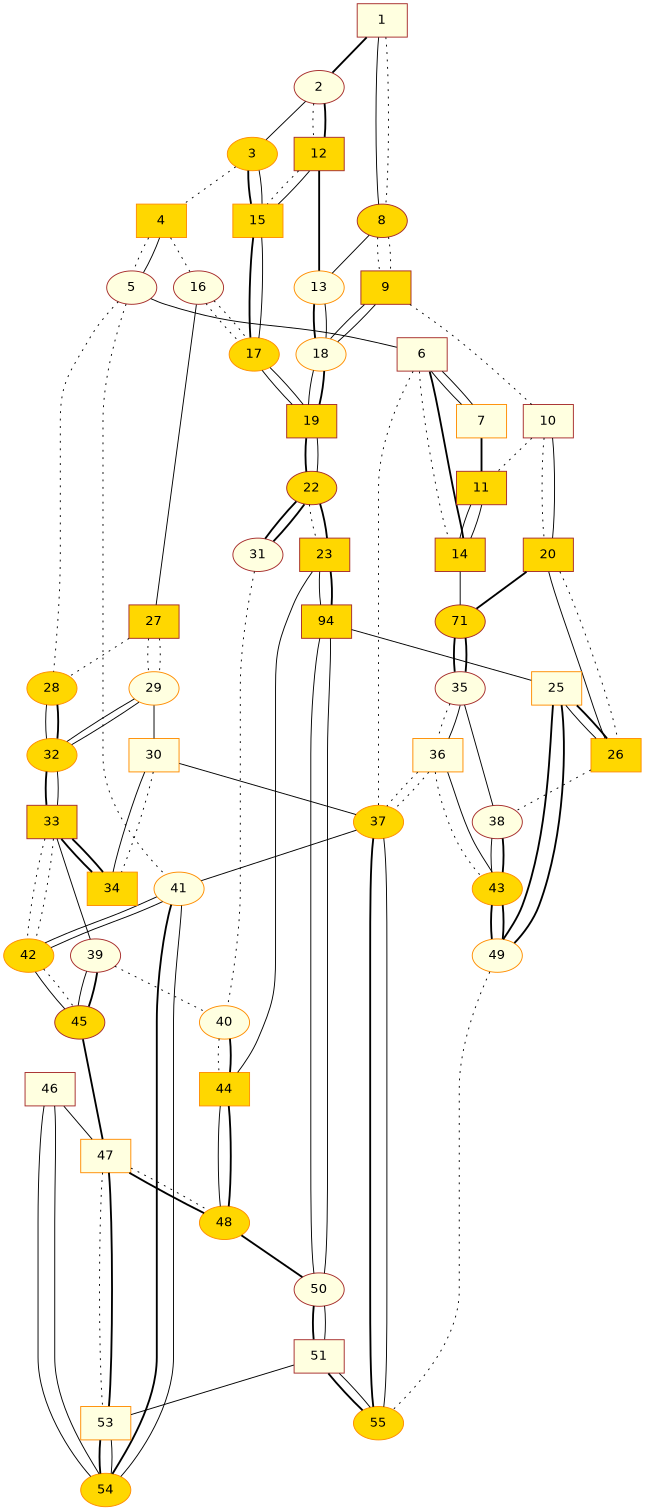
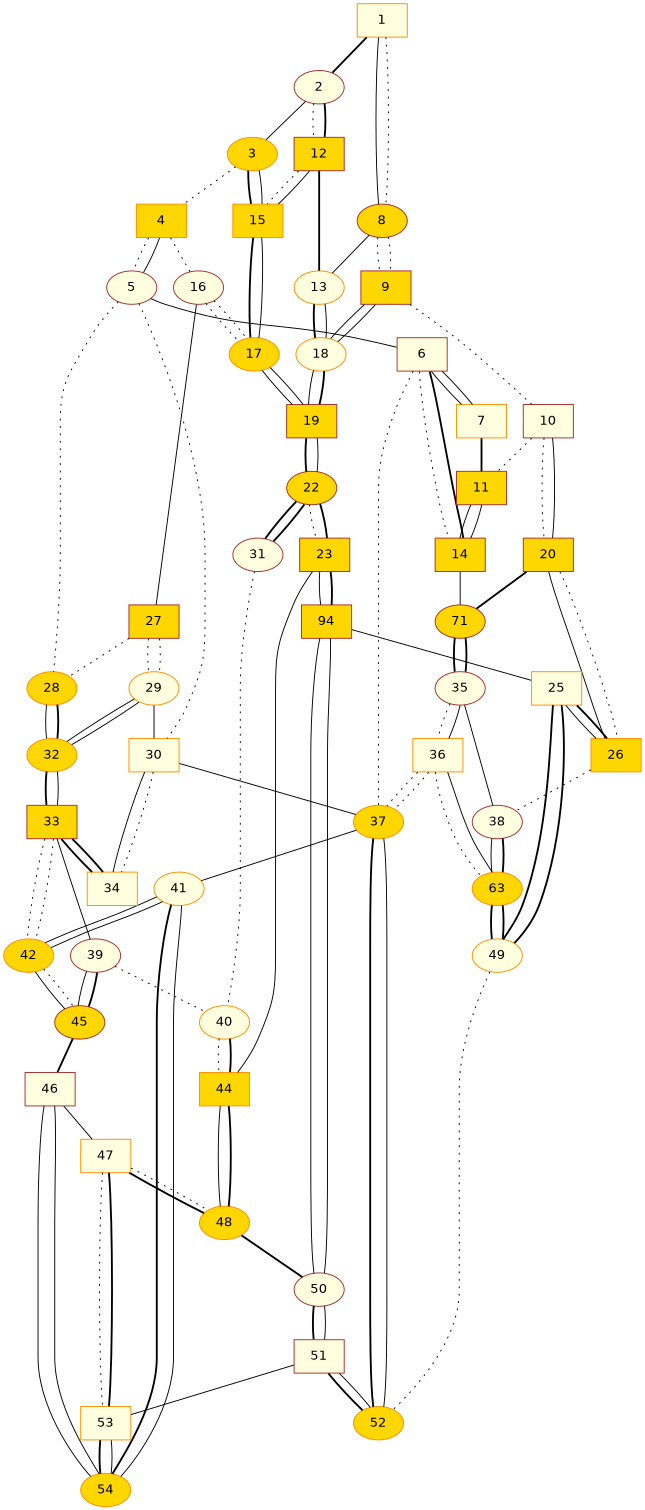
(382, 20) -> (382, 20)
(103, 597) -> (203, 520)
(112, 889) -> (112, 889)
(497, 889) -> (497, 889)
(93, 1089) -> (65, 1055)
(379, 1423) -> (379, 1423)
